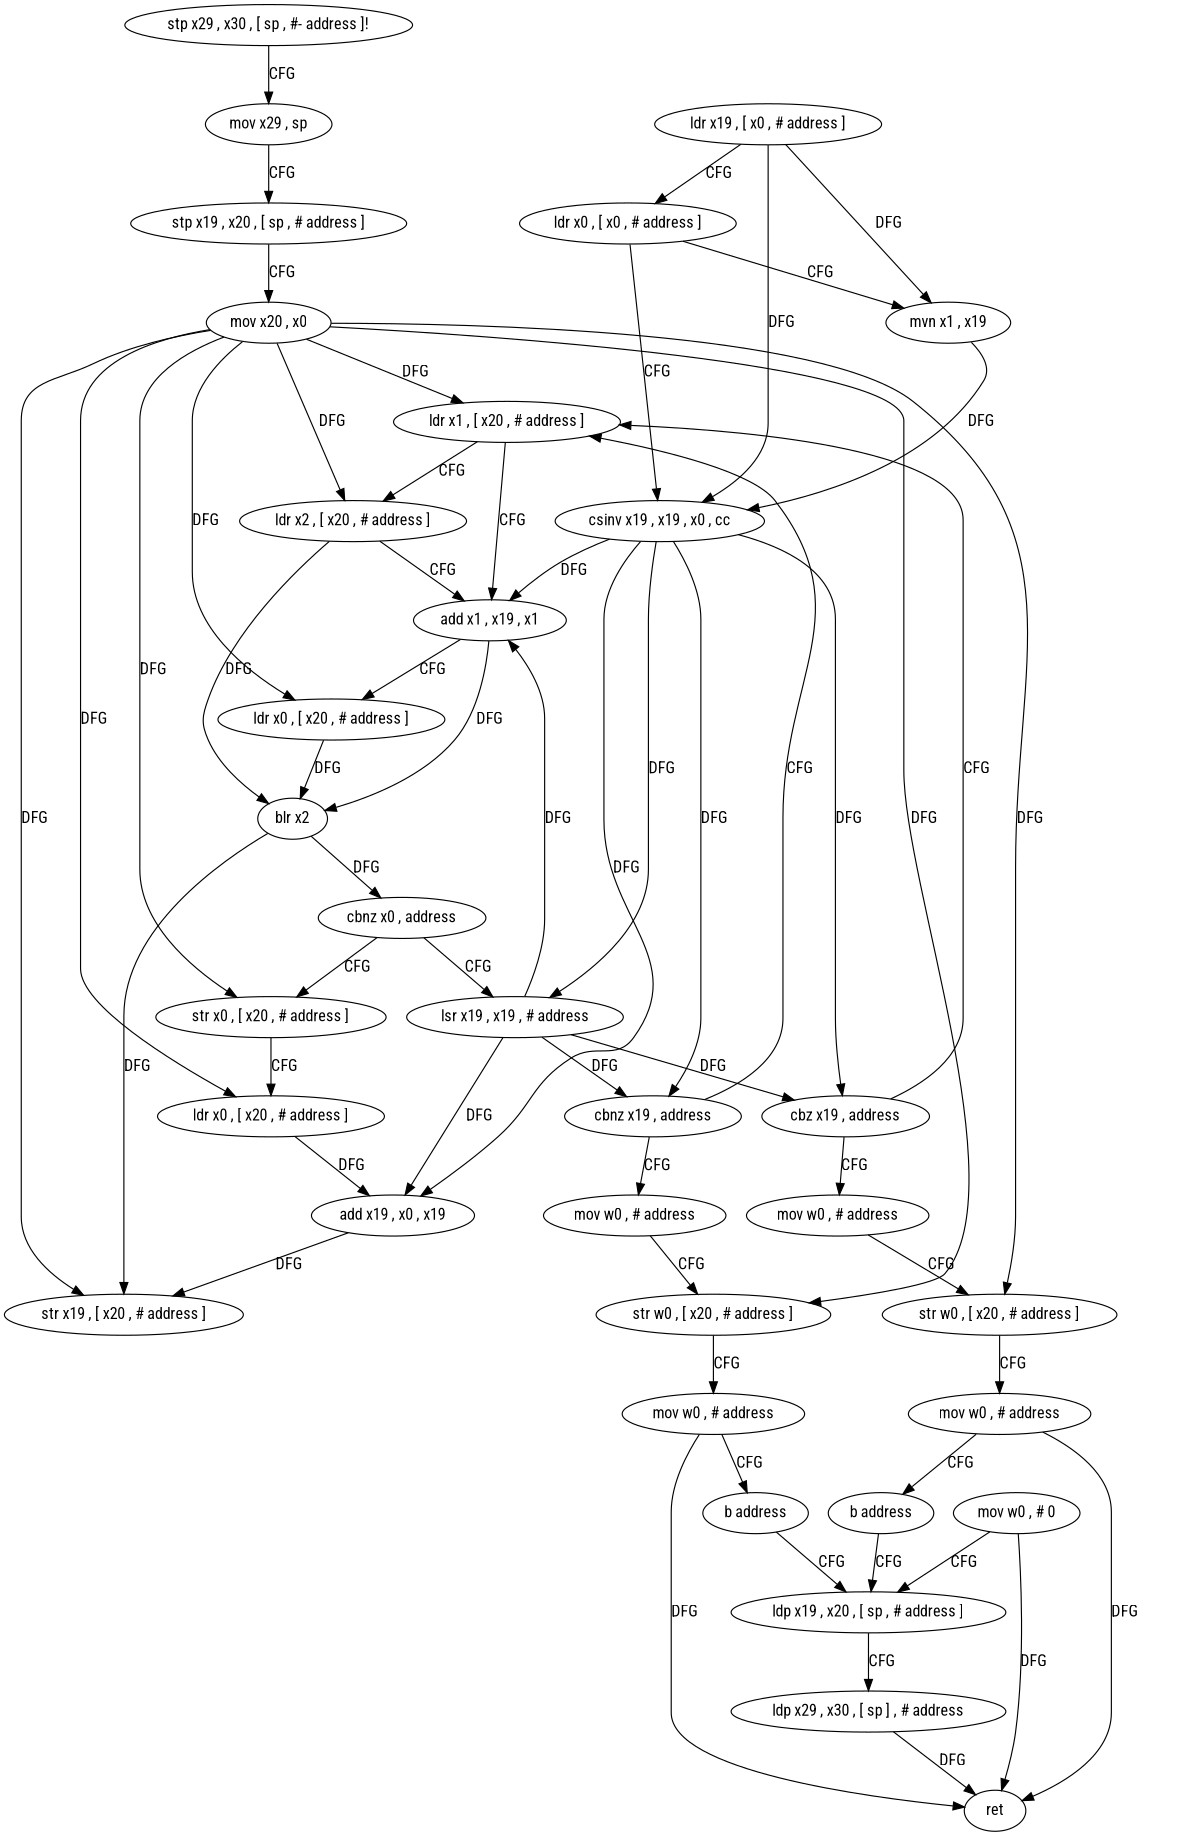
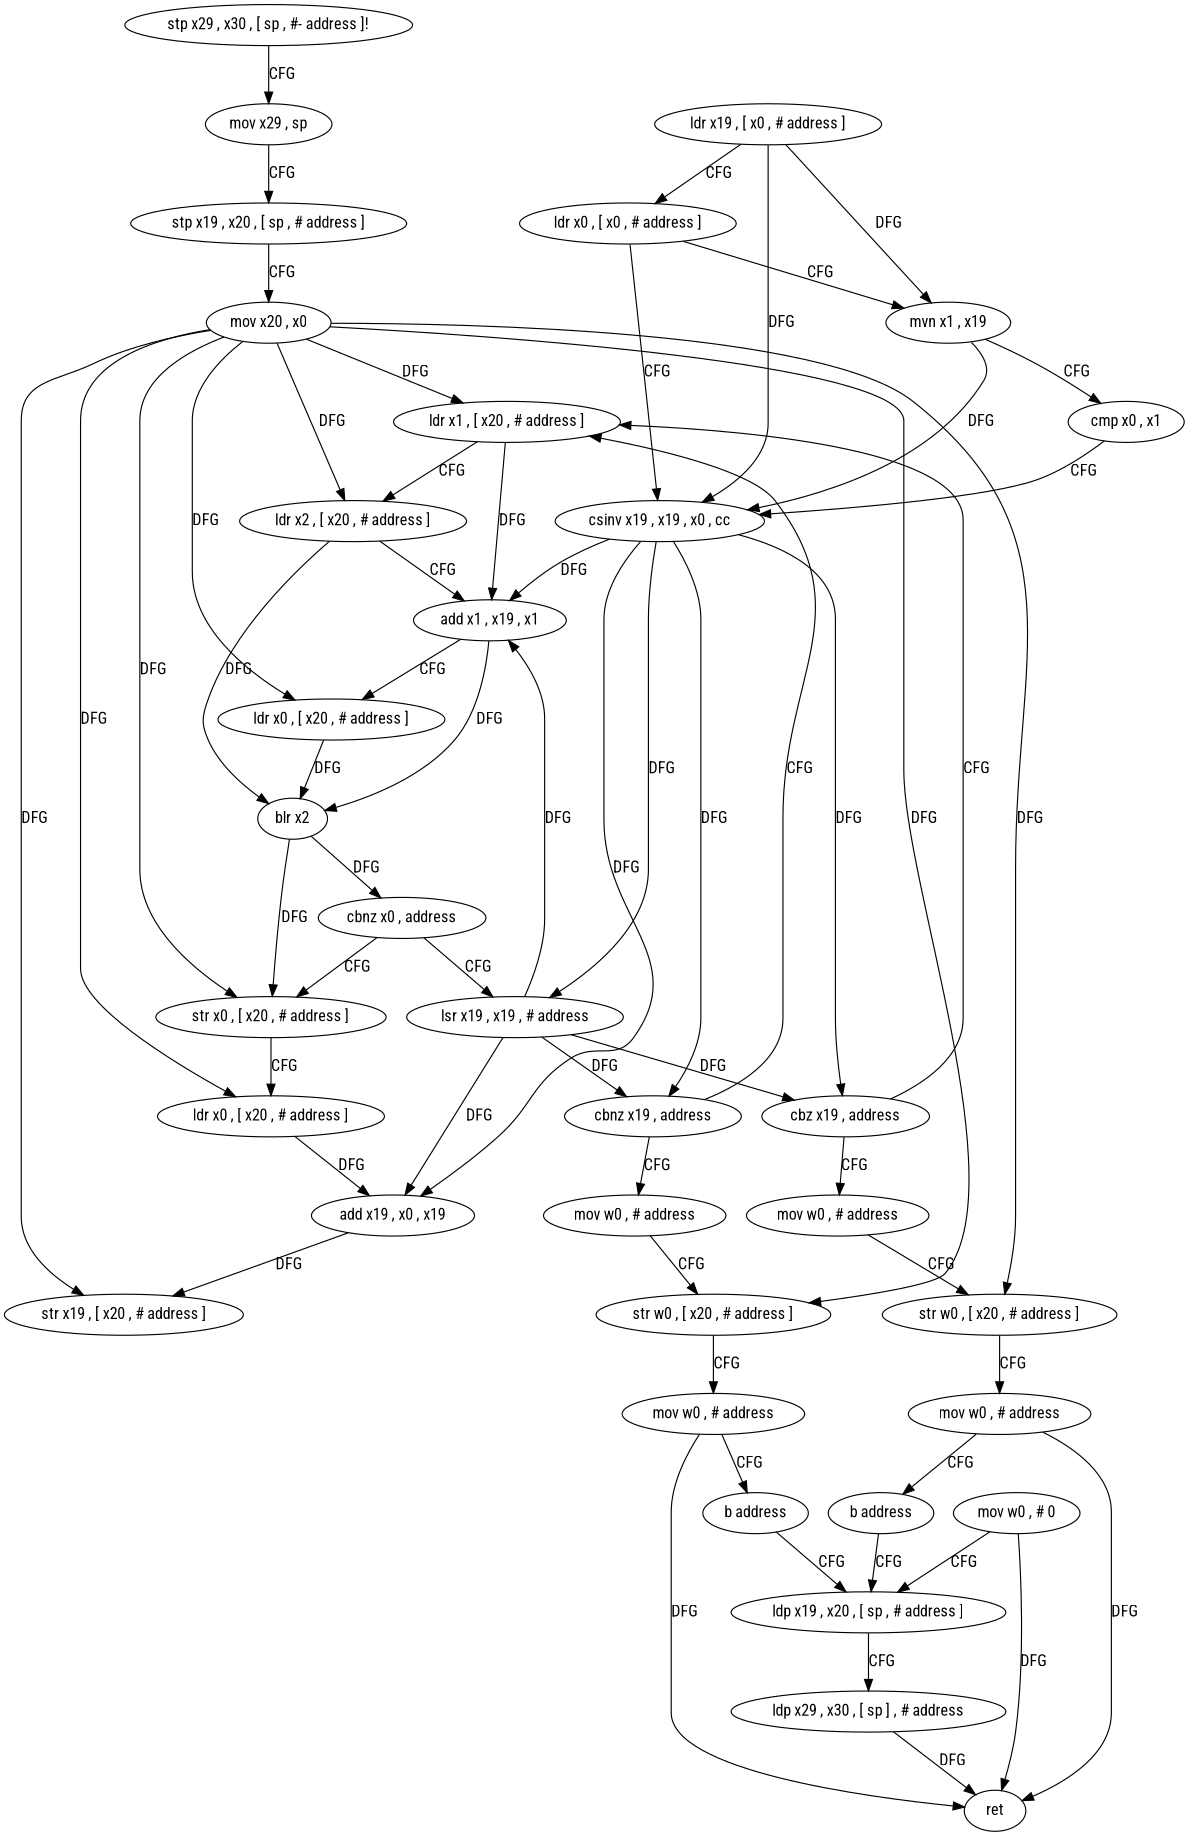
none -> (1126, 422)
(513, 521) -> (513, 521)
(124, 1015) -> (280, 912)
